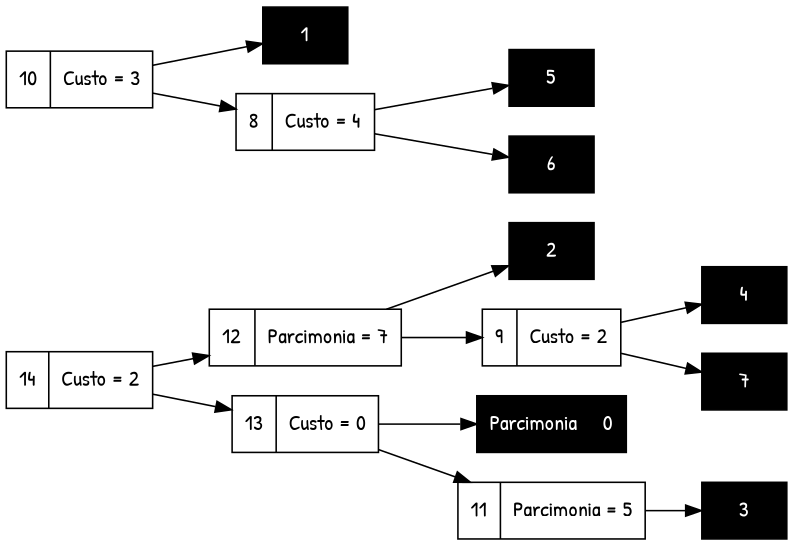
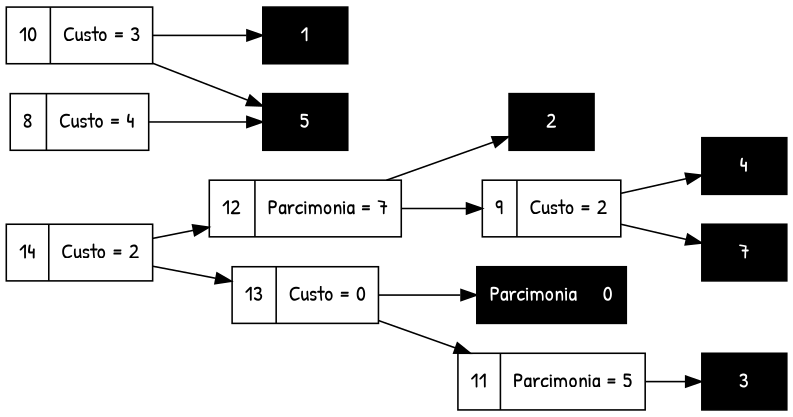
(186, 100) -> (200, 82)
(552, 164) -> none
